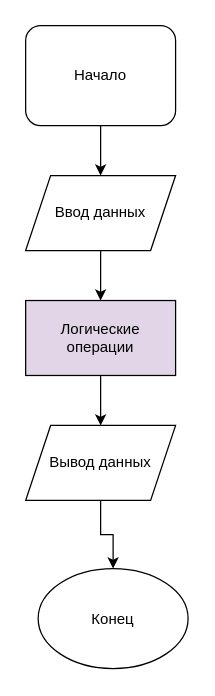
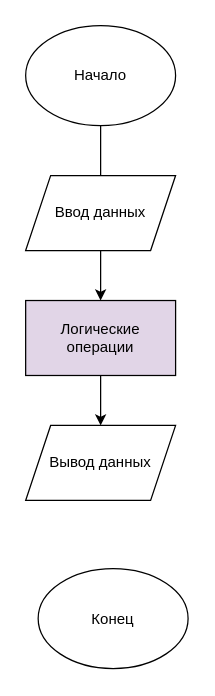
(101, 76) -> (101, 76)
(101, 165) -> (101, 168)
(103, 535) -> none
